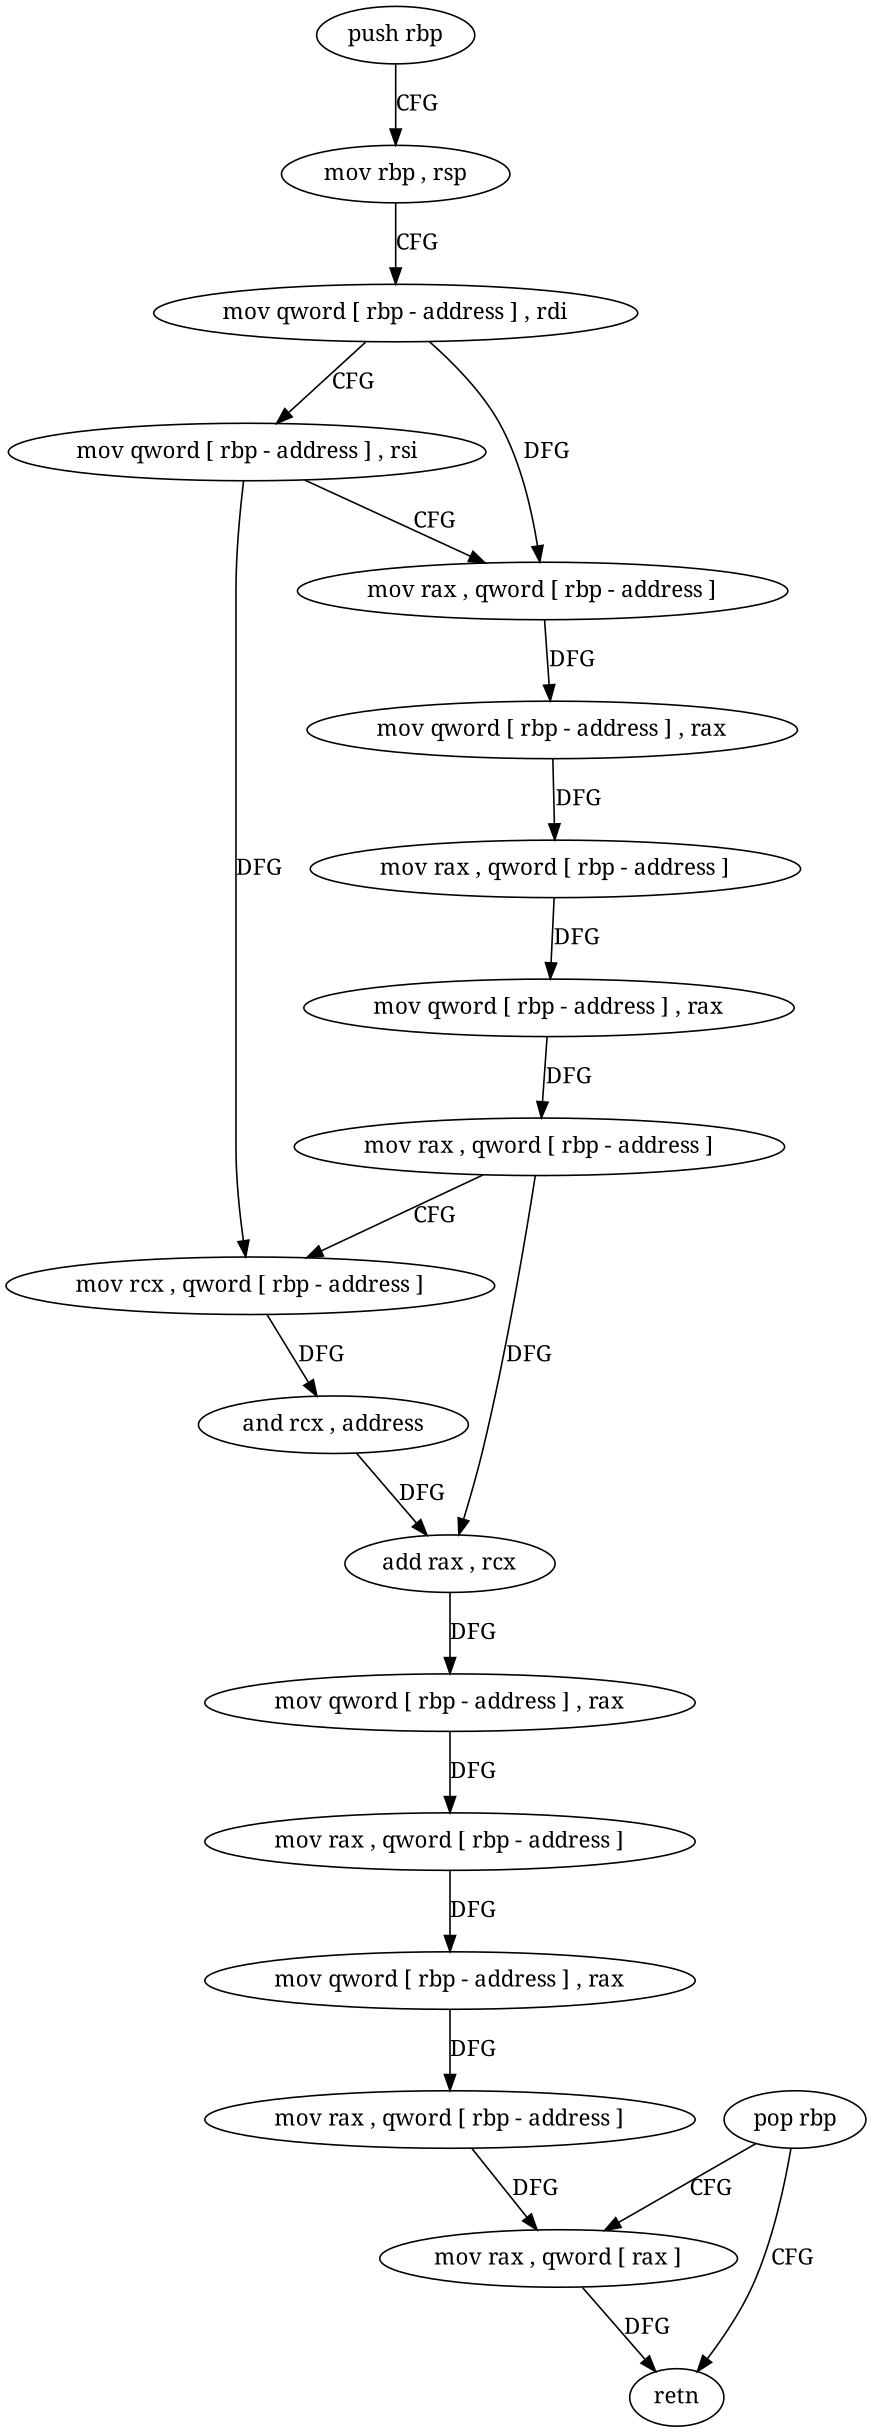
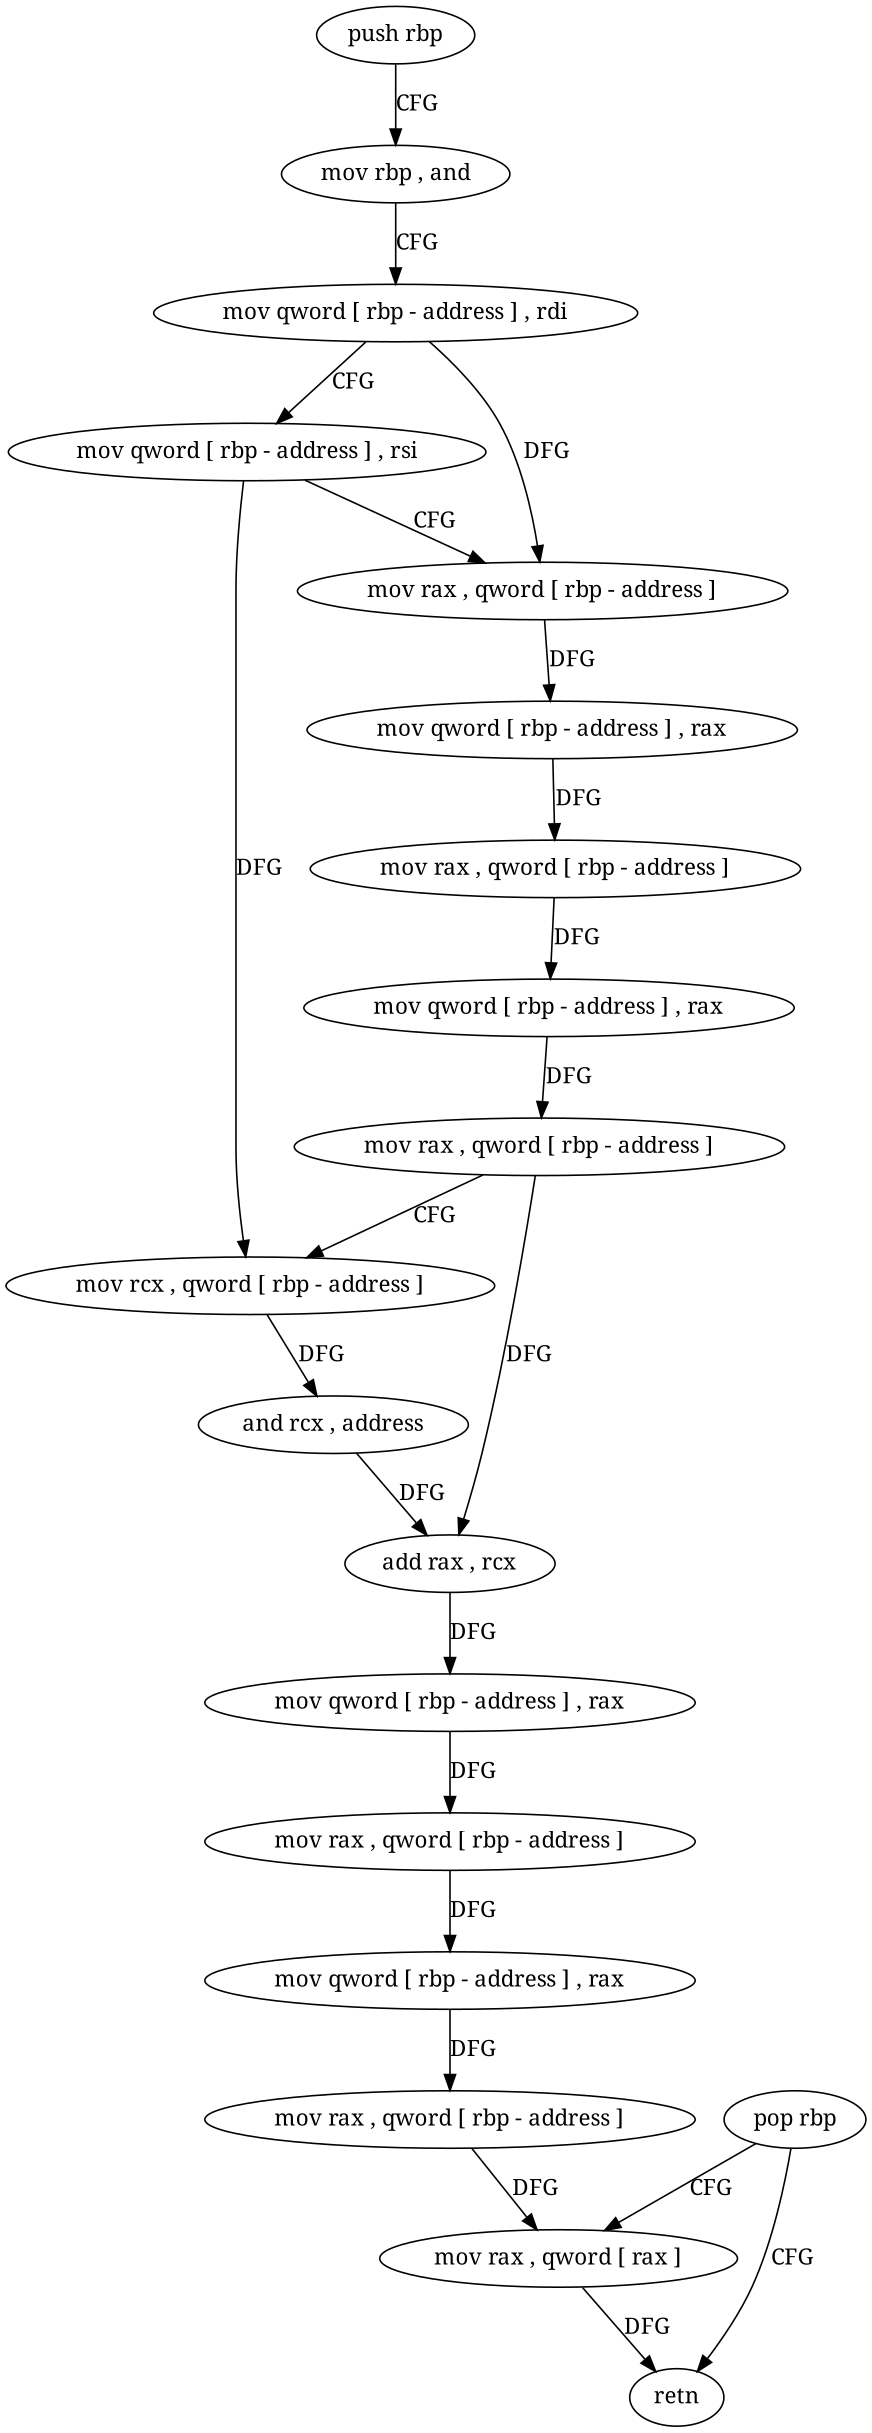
(396, 174) -> (396, 174)
